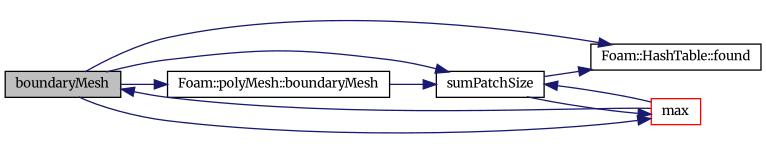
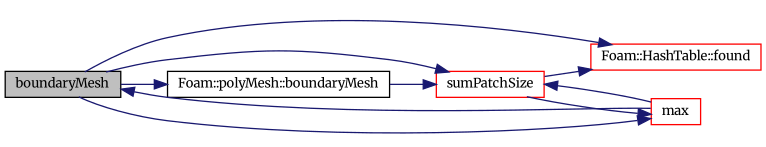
(676, 57) -> (676, 57)
(490, 84) -> (490, 84)
